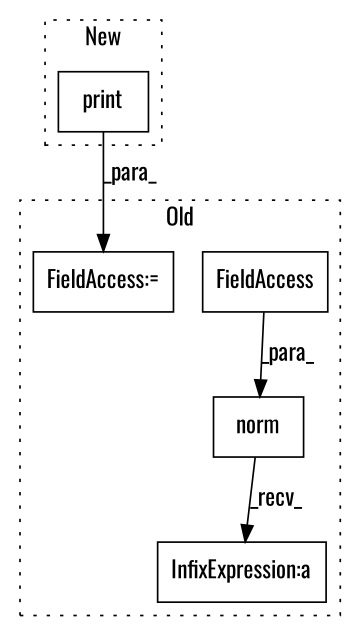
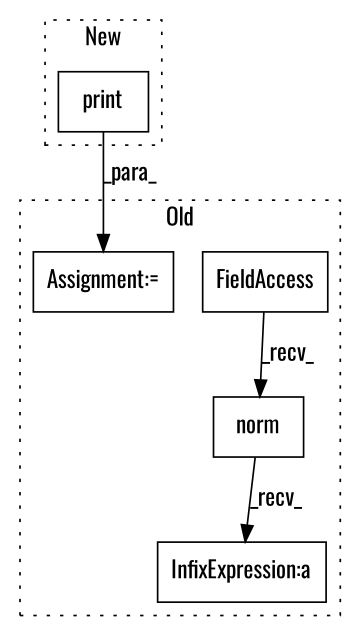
(103, 282) -> (103, 282)
(288, 354) -> (288, 354)
